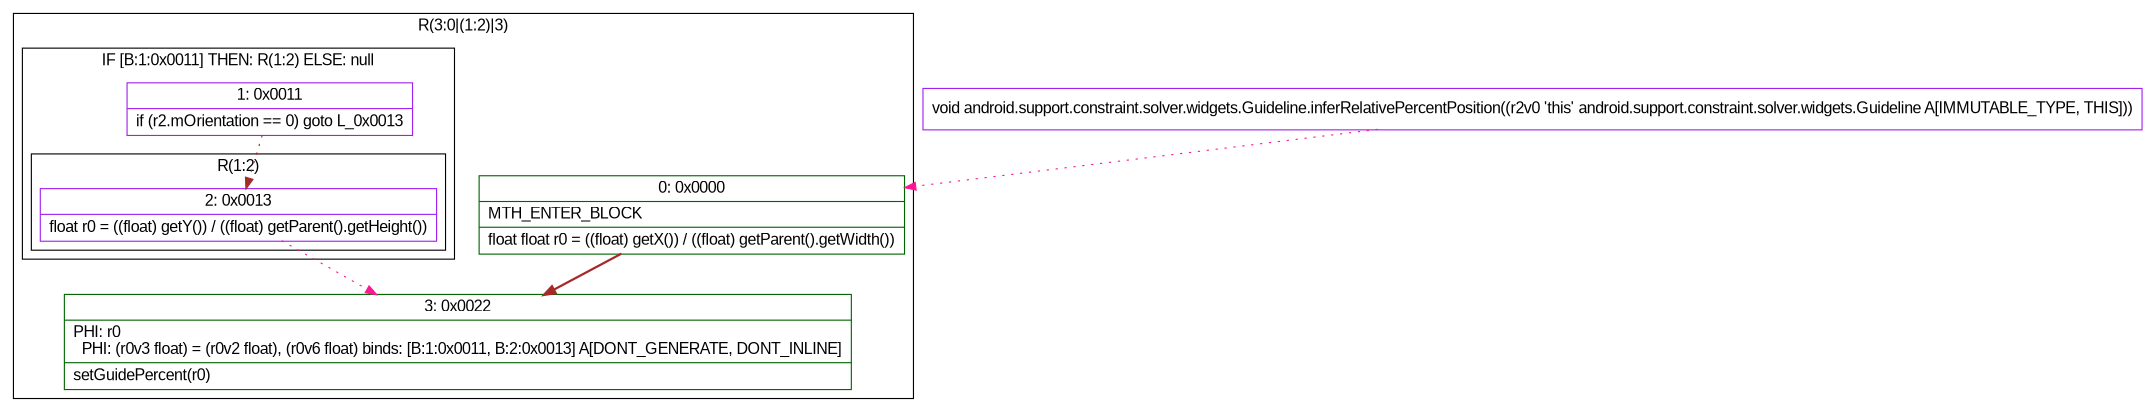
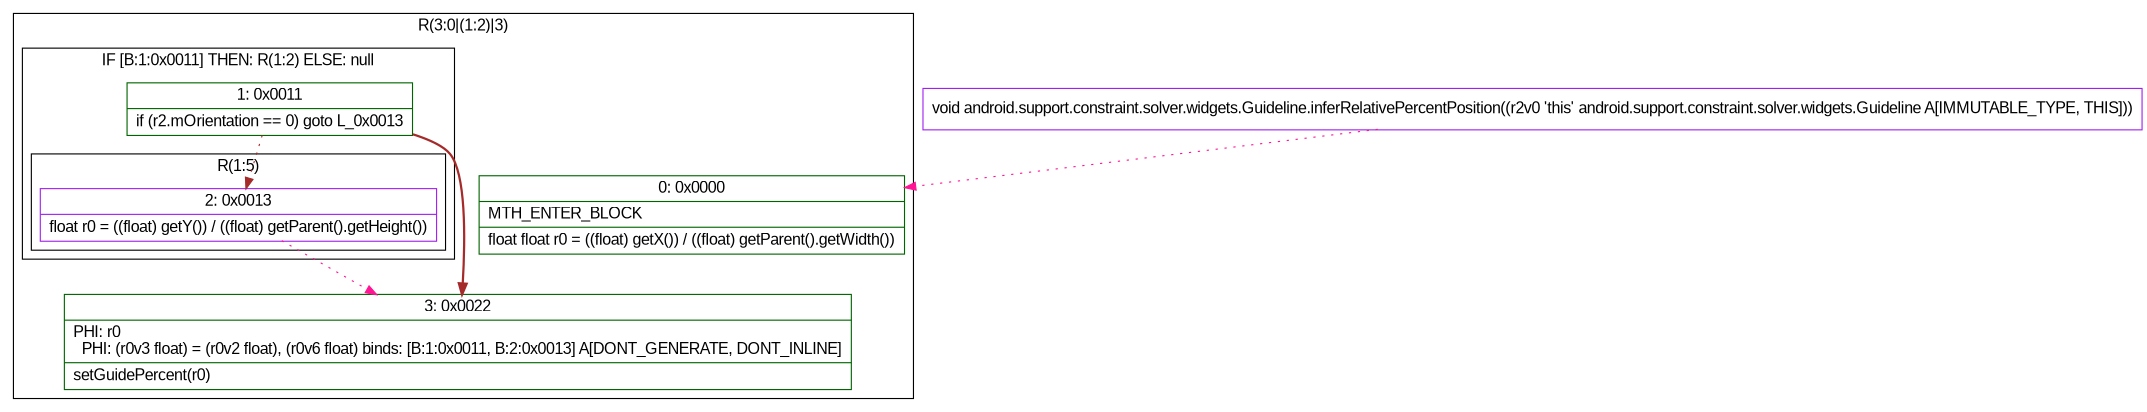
(270, 109) -> (270, 109)
(238, 167) -> (238, 167)
(588, 272) -> (462, 196)
